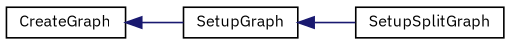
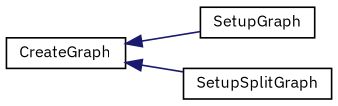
(335, 23) -> (162, 69)
